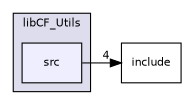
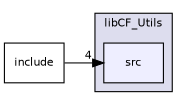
(98, 63) -> (79, 63)
